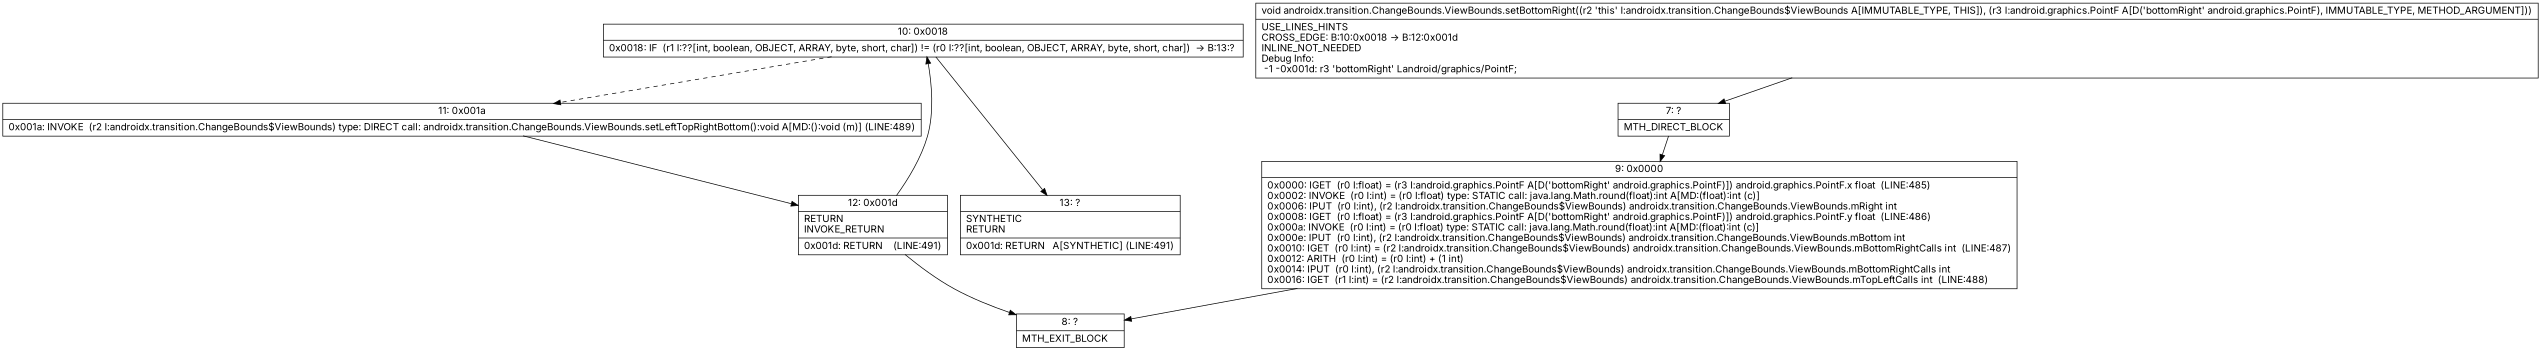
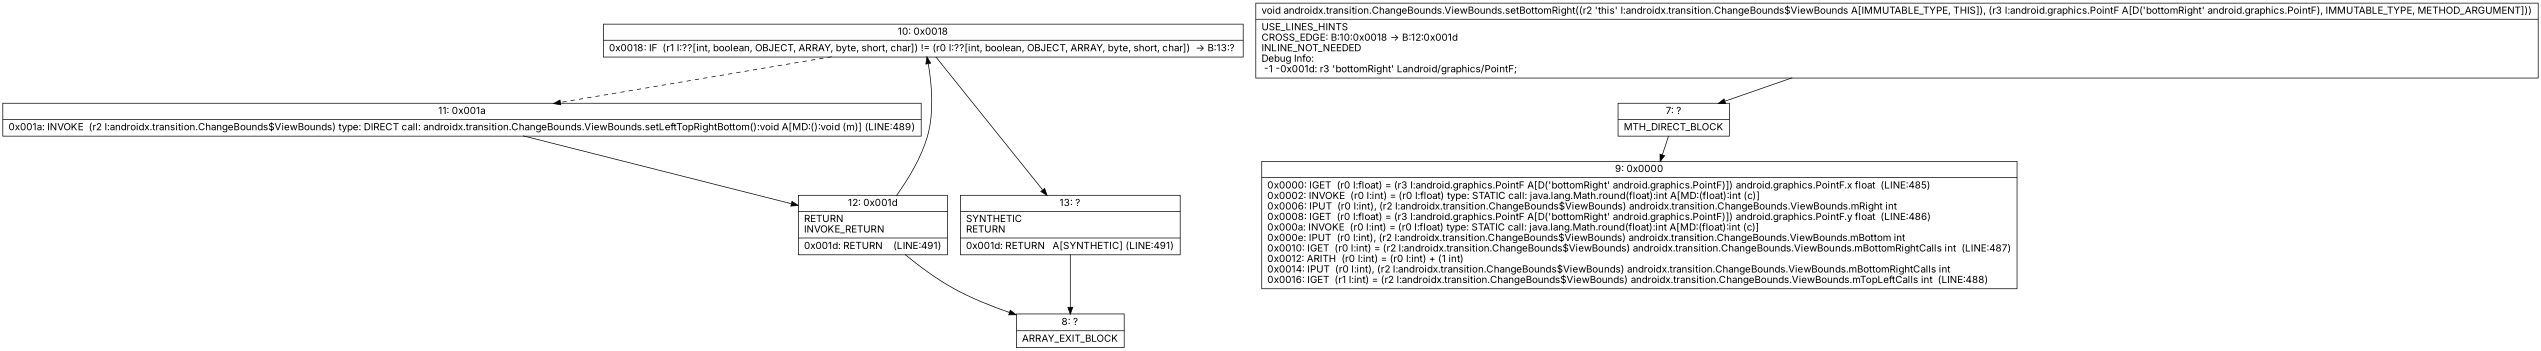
(1214, 304) -> (1070, 281)
(1065, 339) -> (1070, 339)
